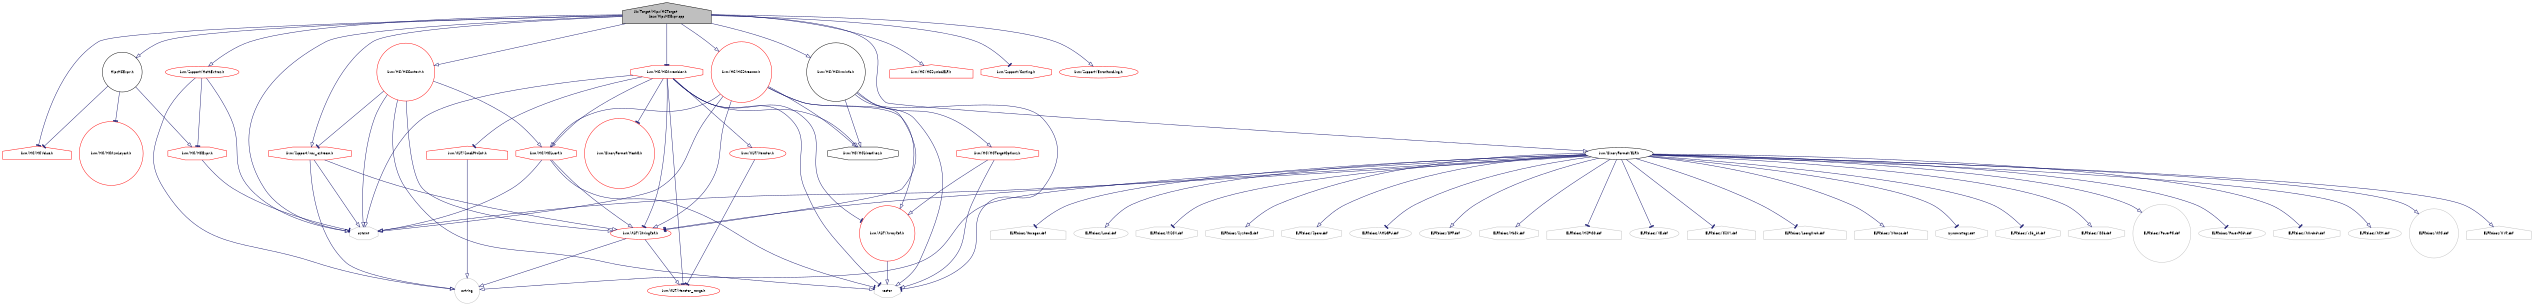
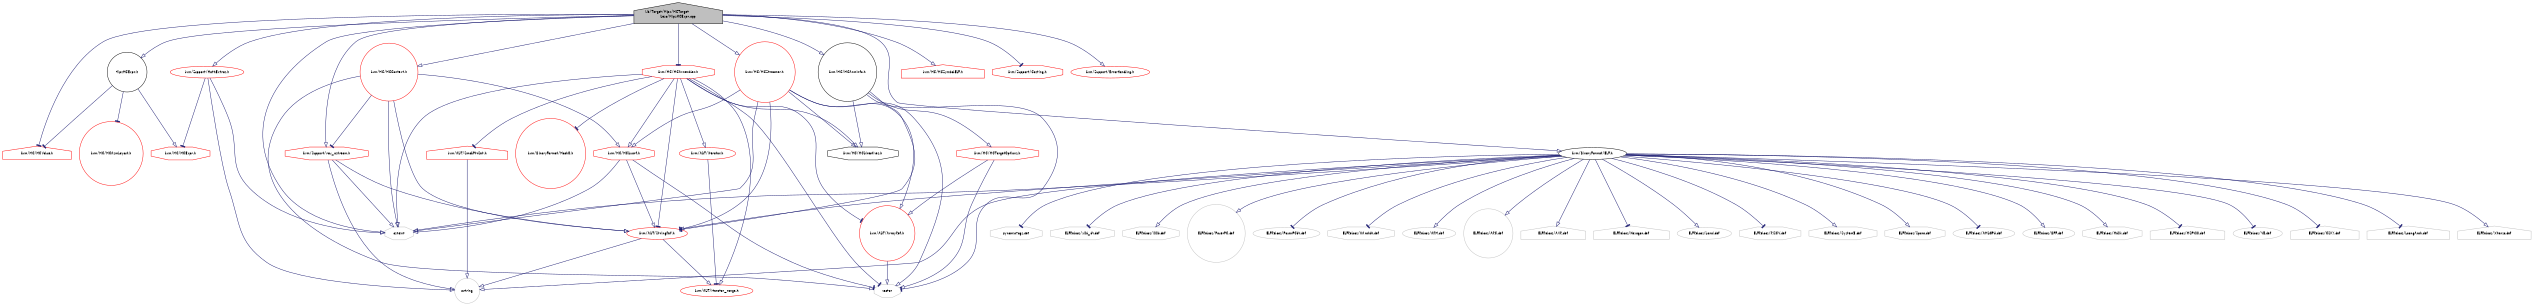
(675, 181) -> (750, 158)
(261, 203) -> none
